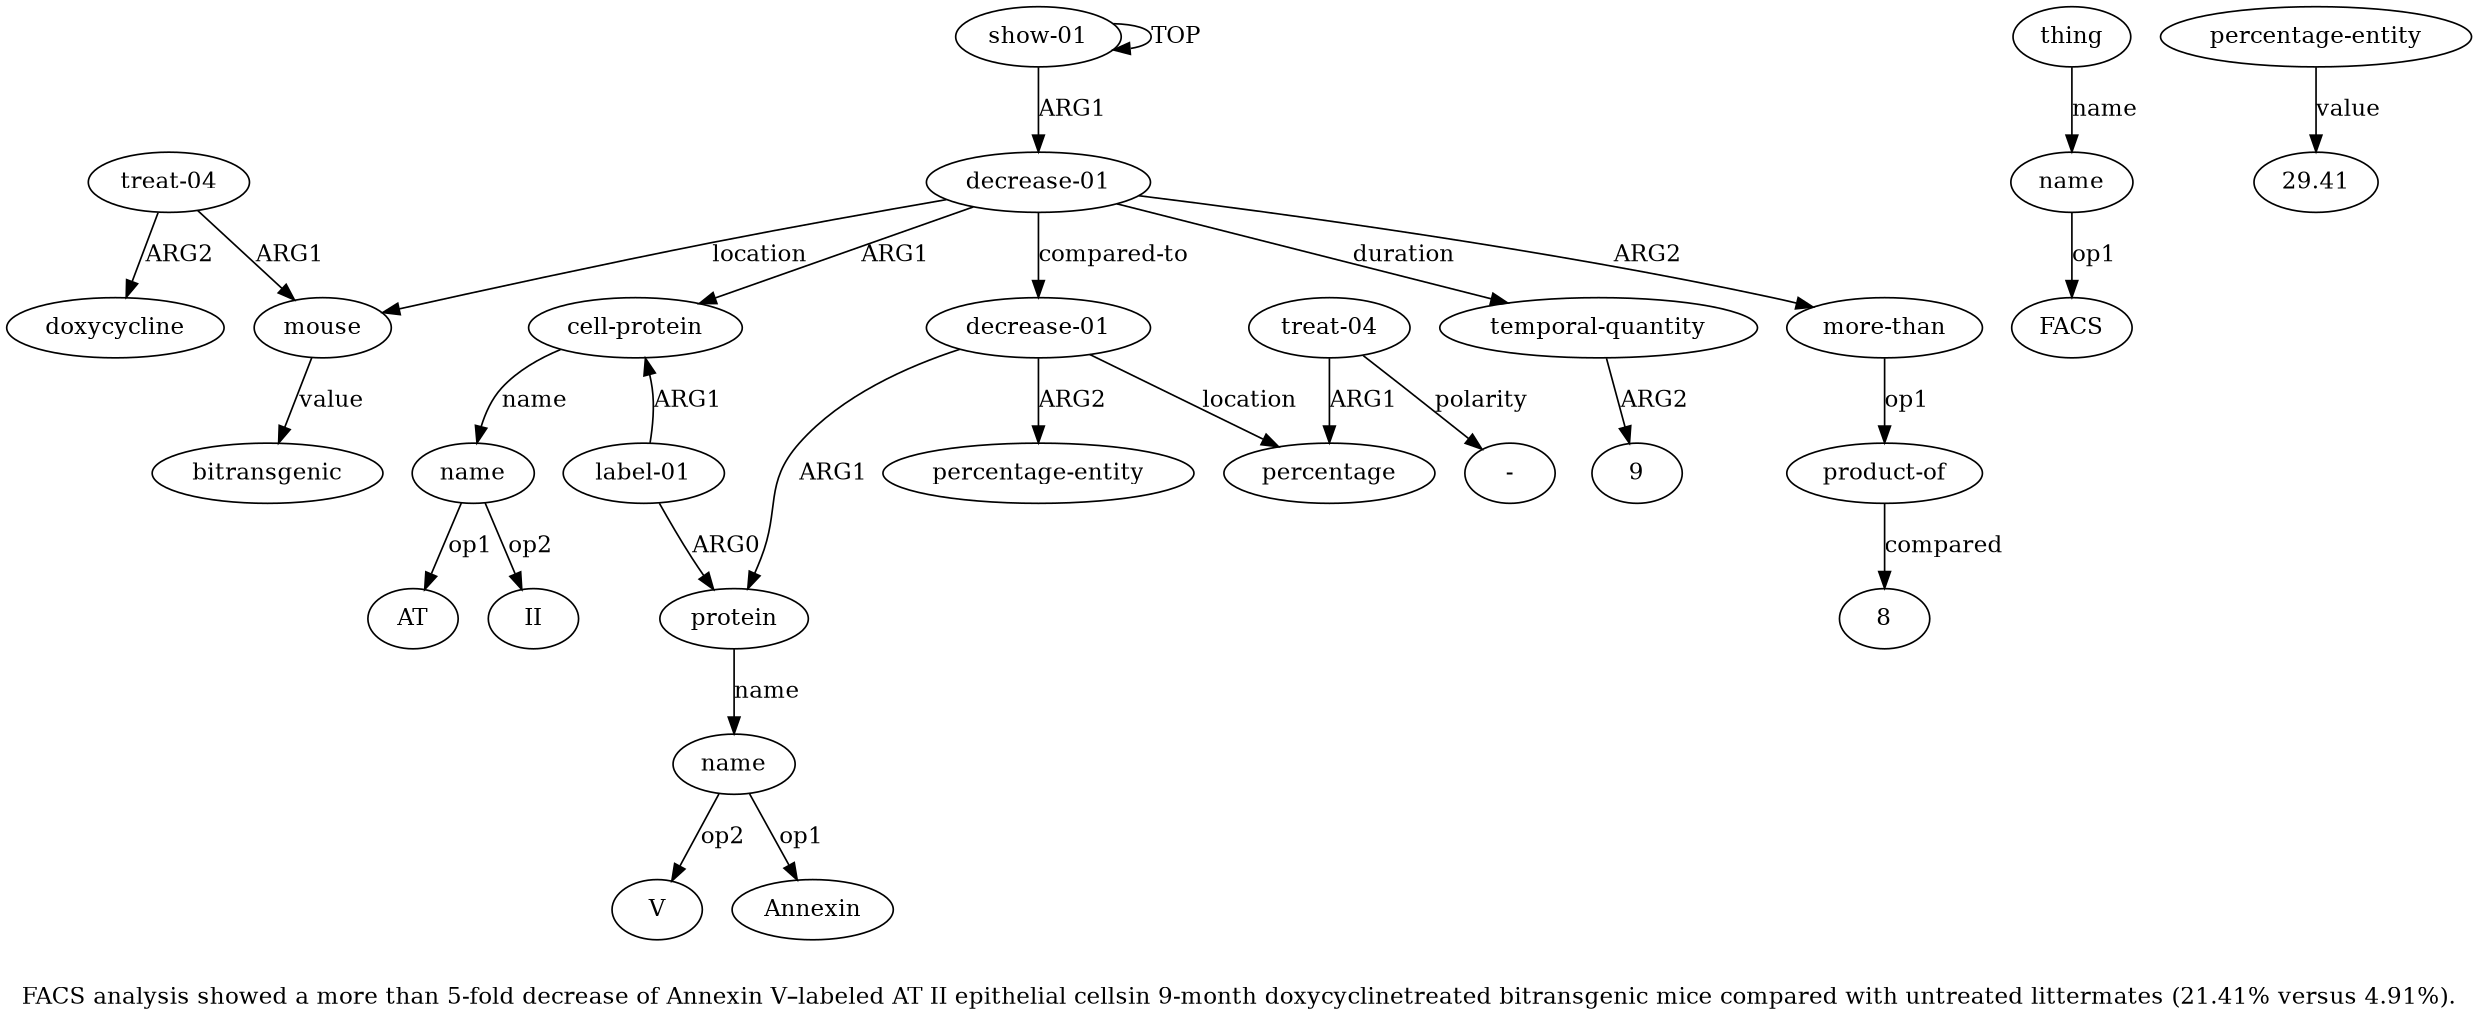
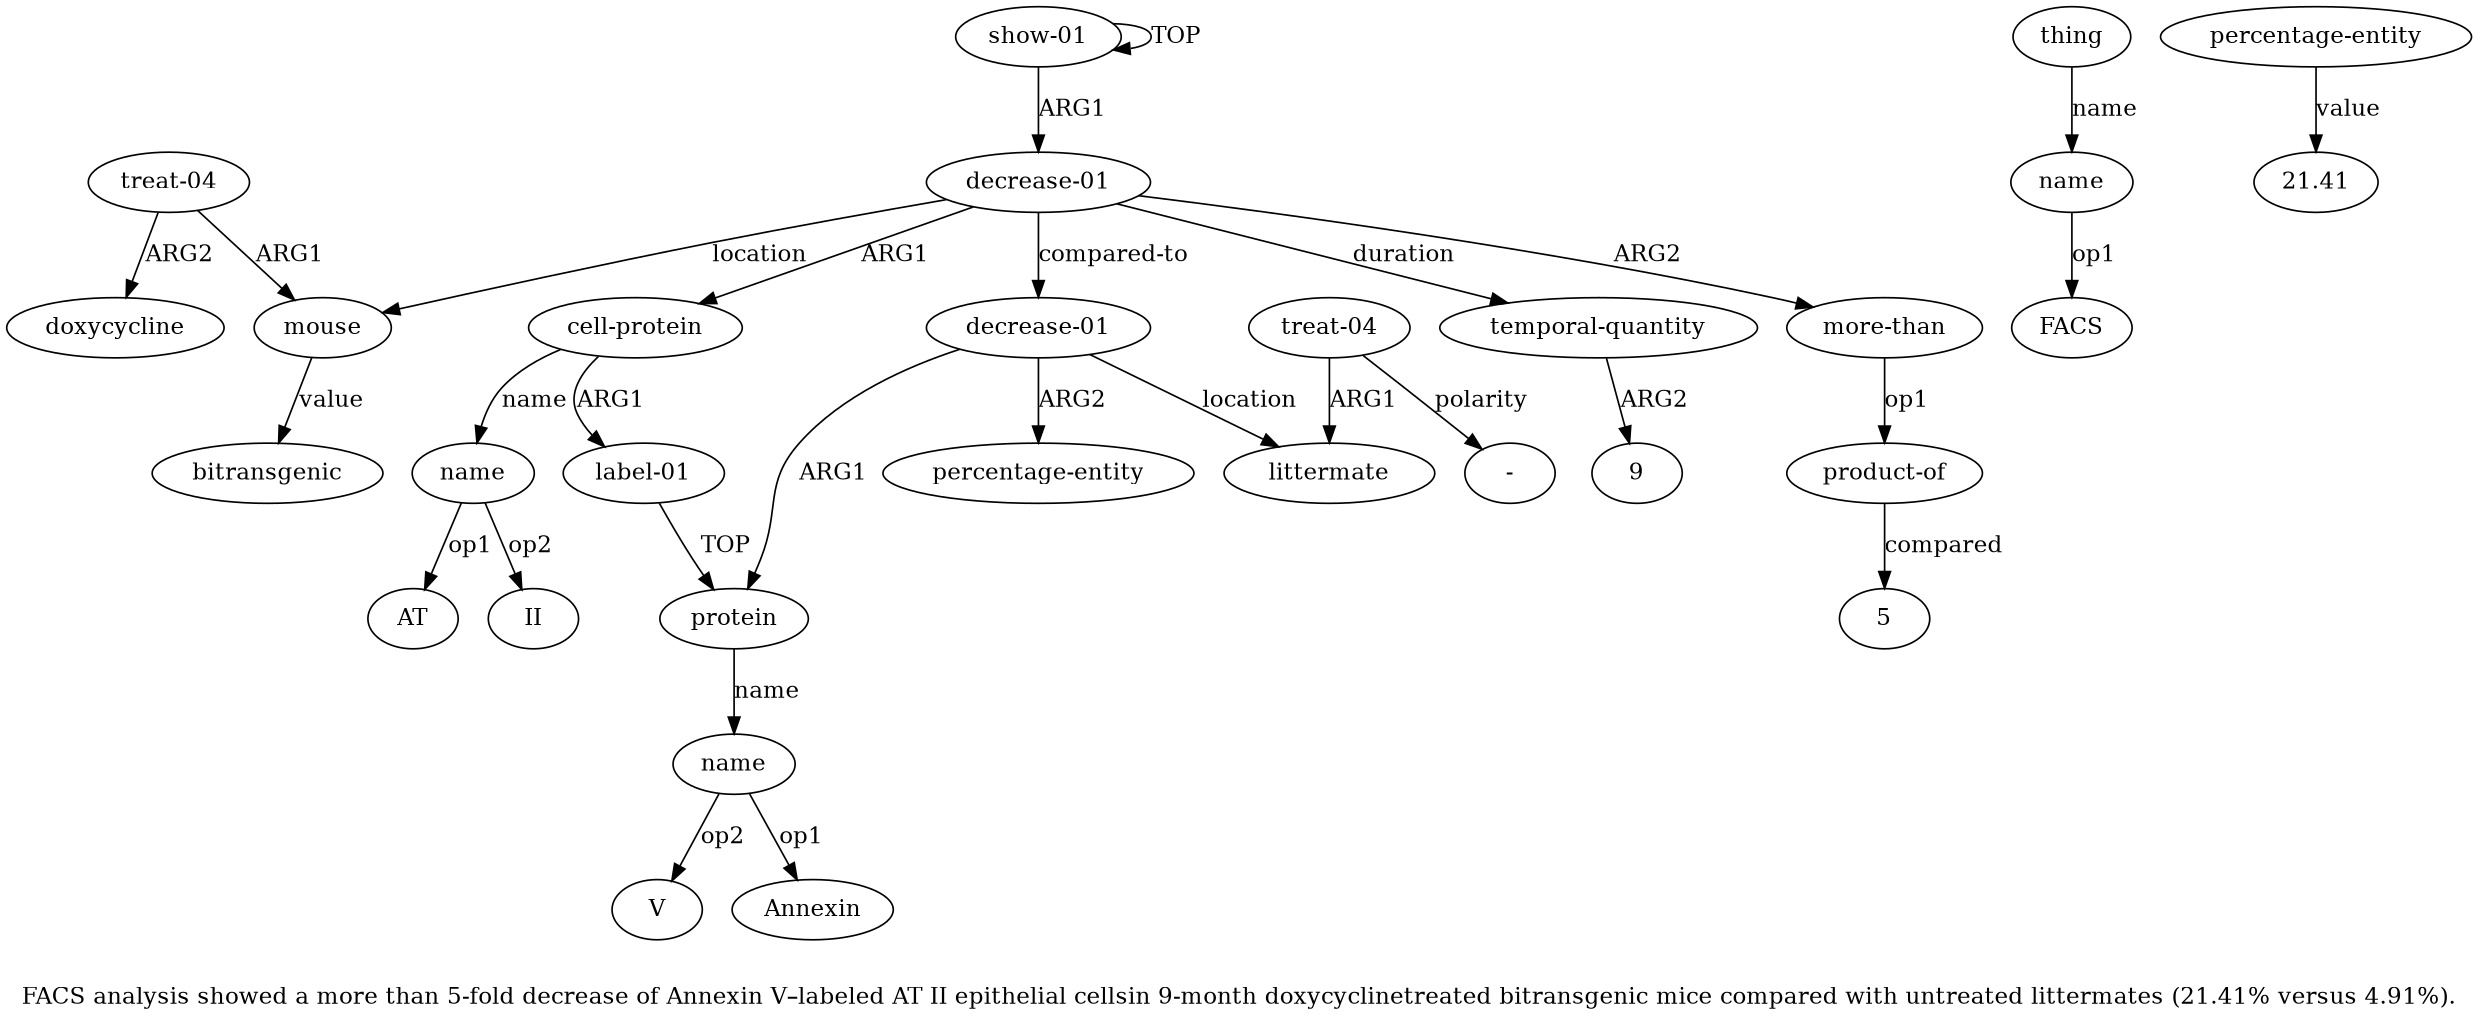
(2316, 182) -> (2316, 182)
(653, 409) -> (575, 395)
(1329, 473) -> (1329, 473)
(727, 546) -> (727, 546)
(1885, 619) -> (1885, 619)
